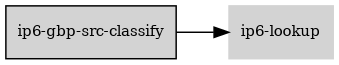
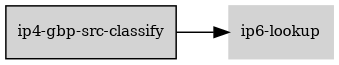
(91, 32) -> (91, 32)
